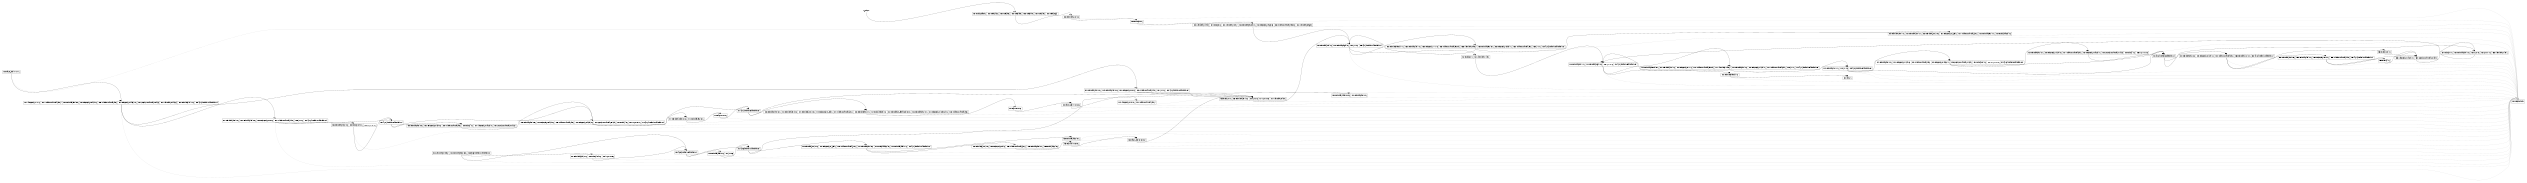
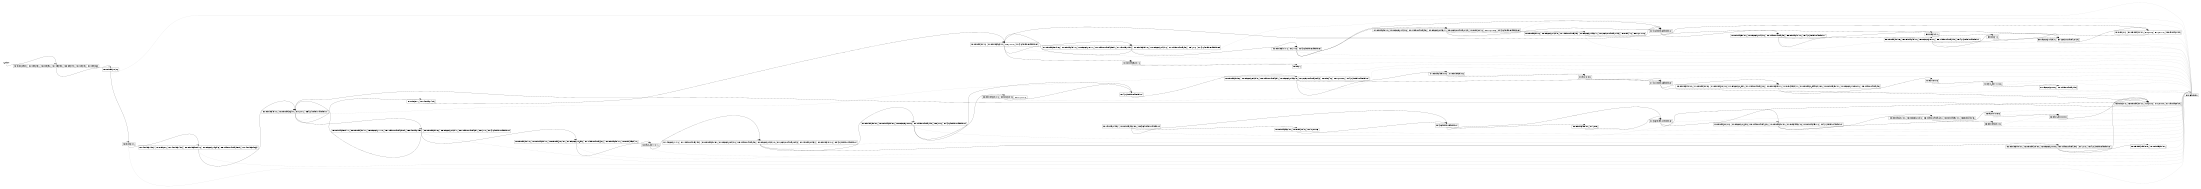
(462, 126) -> none
none -> (610, 150)
